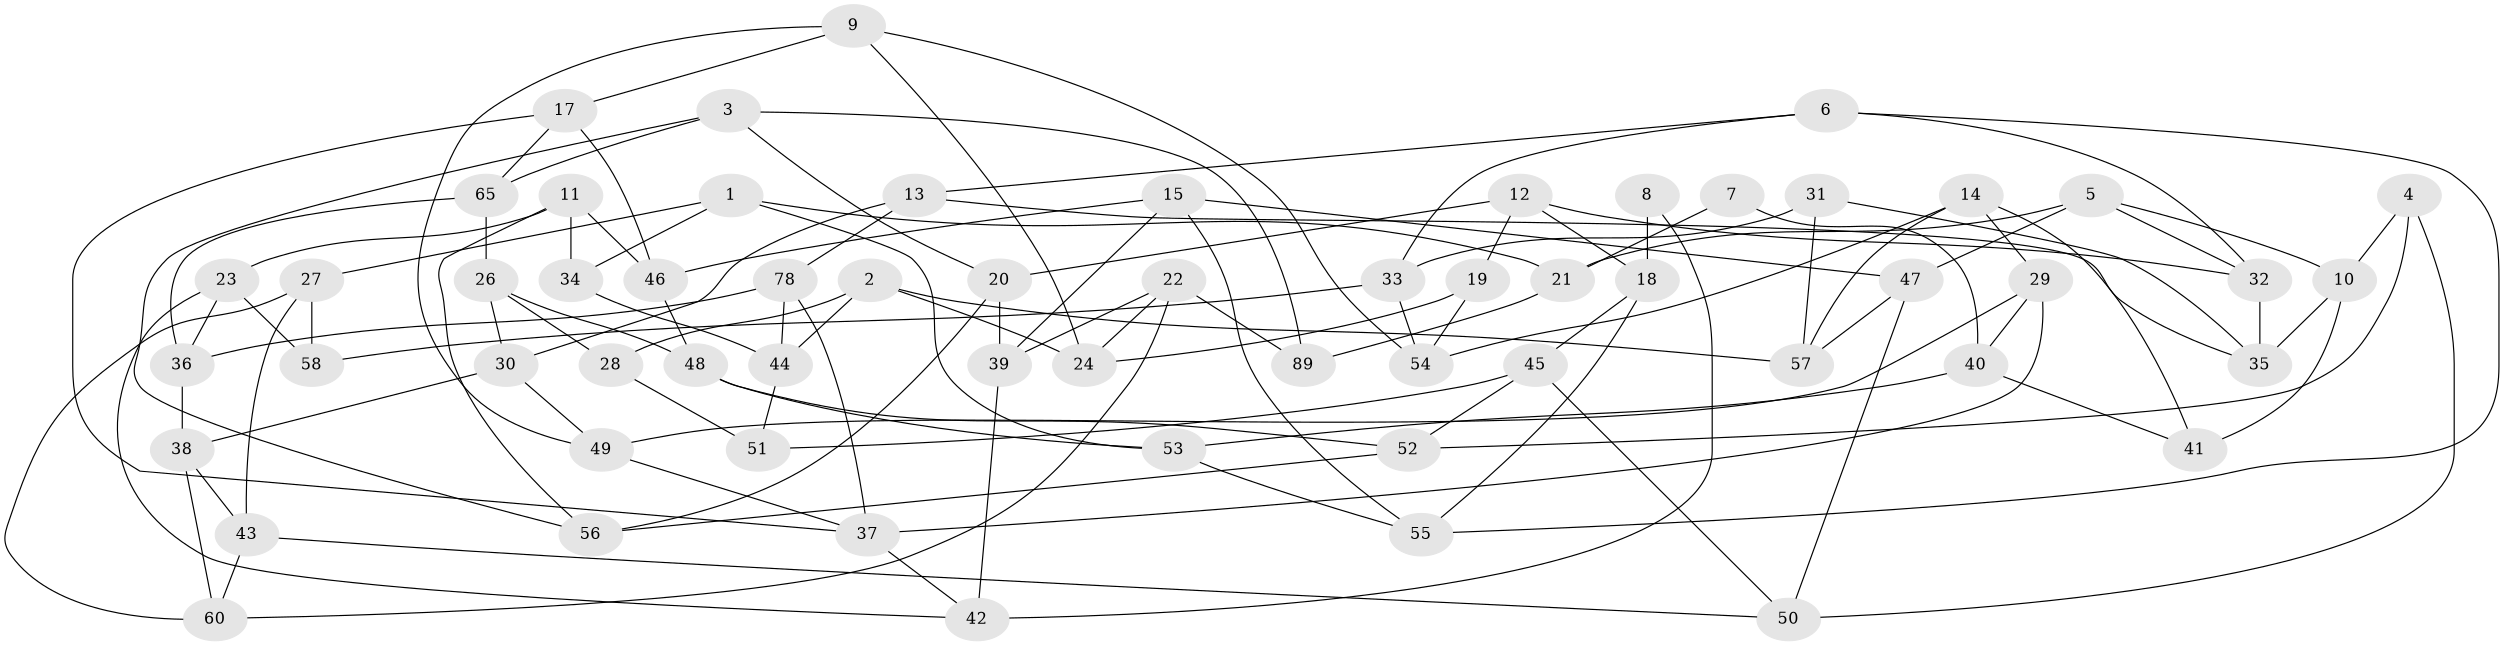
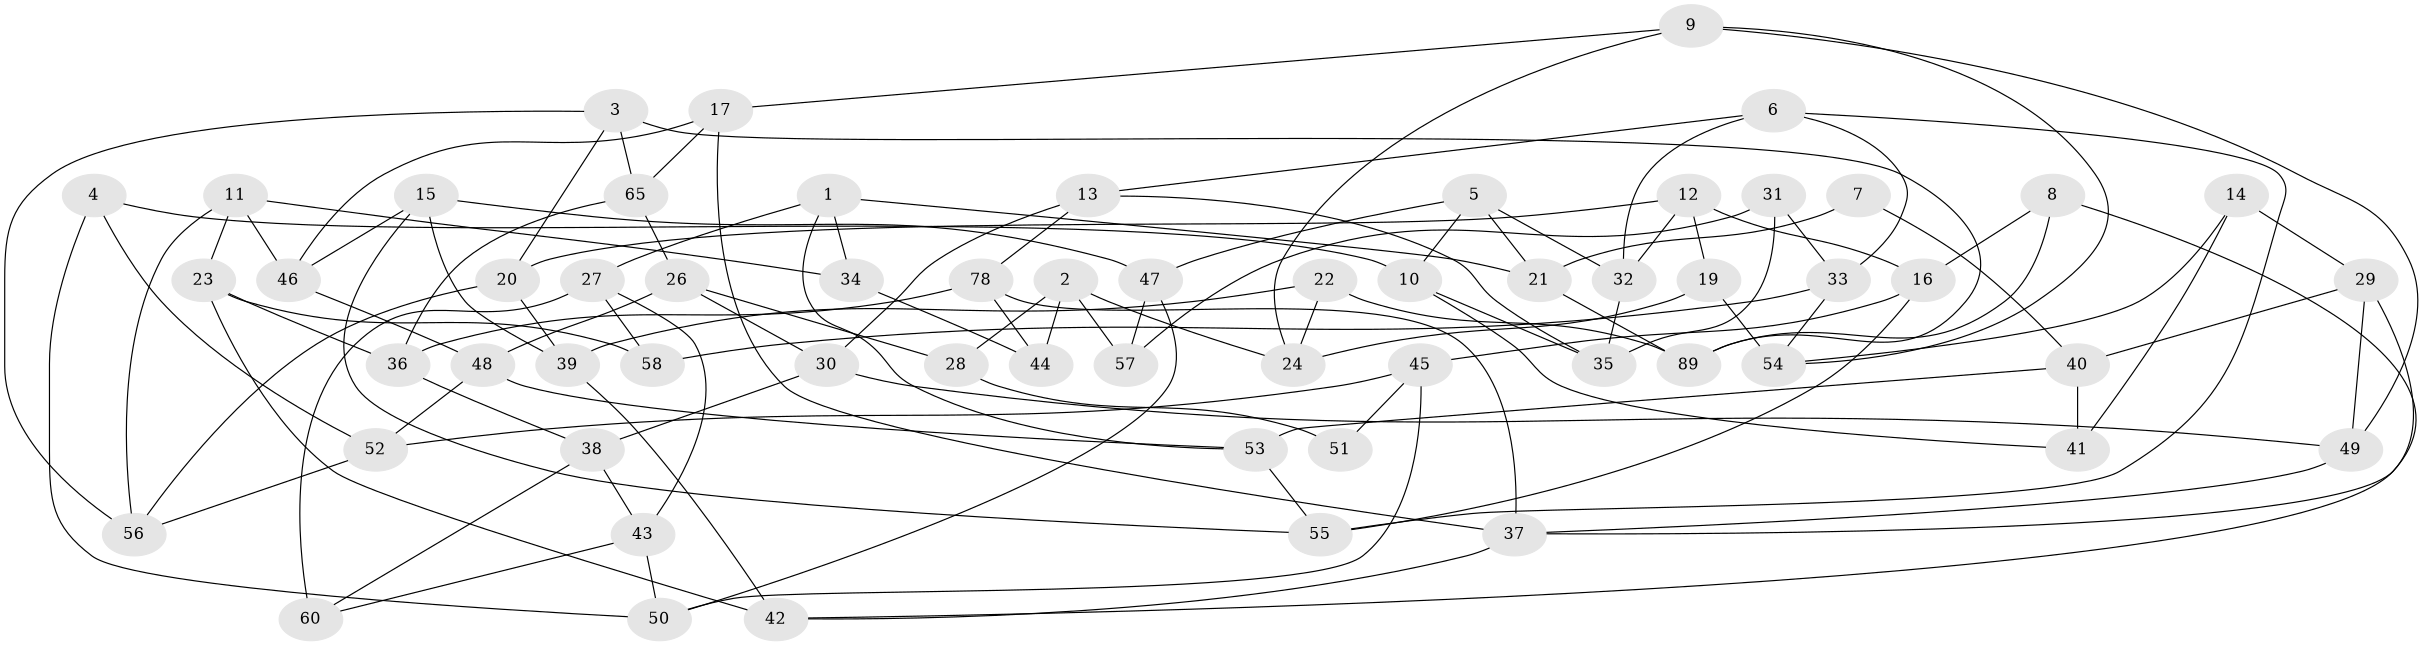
(1865, 263) -> none
(1647, 280) -> (1923, 280)
none -> (1950, 330)
(769, 408) -> none
(767, 586) -> none
